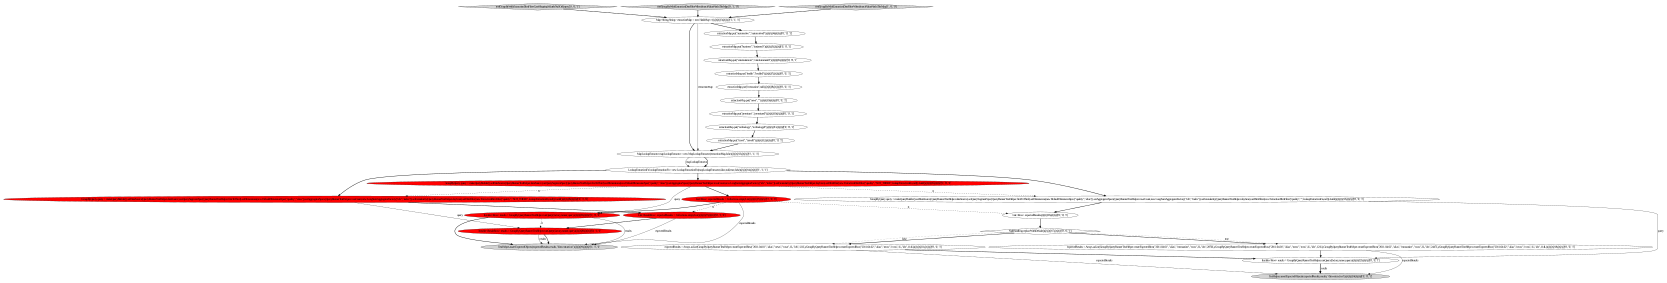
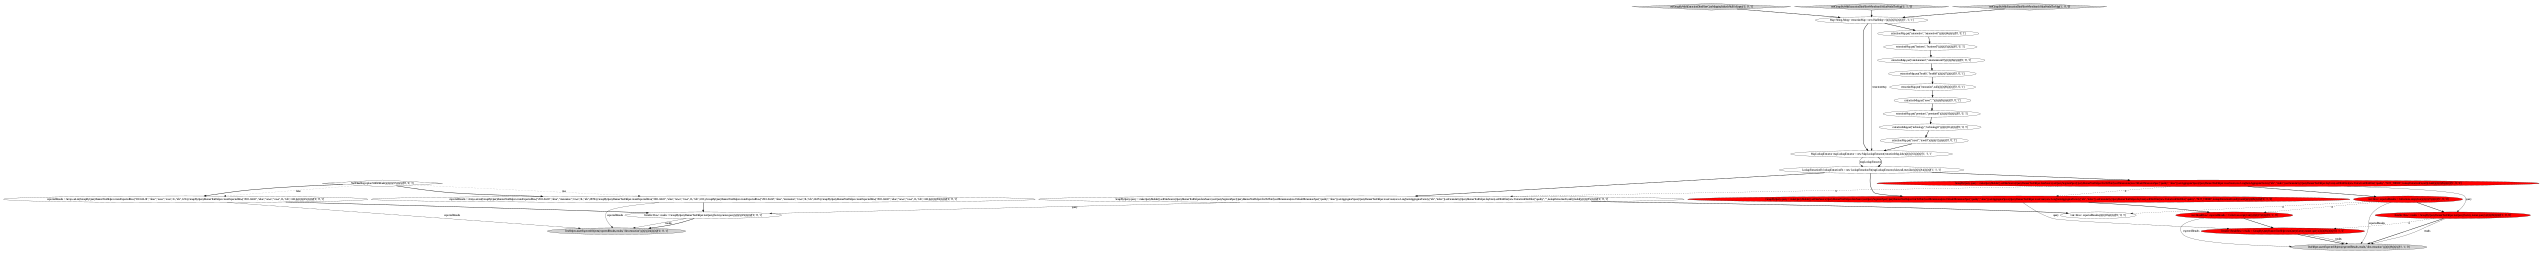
(1040, 222) -> none
